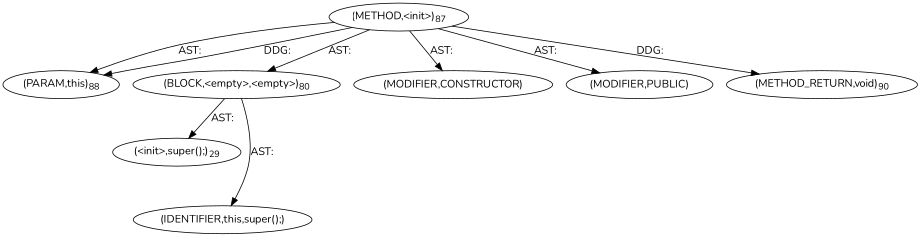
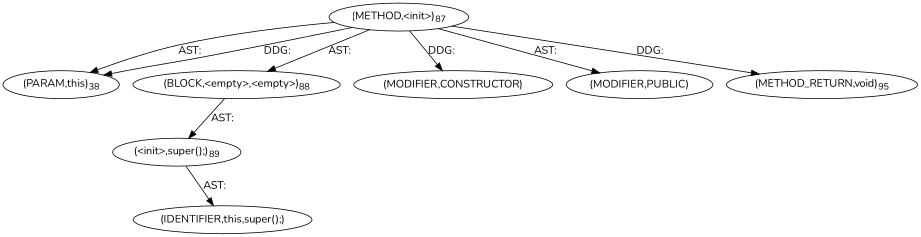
(443, 51) -> (443, 51)
(94, 83) -> (94, 83)
(305, 83) -> (305, 83)
(884, 83) -> (884, 83)
(250, 150) -> (197, 183)
(214, 151) -> (214, 151)
